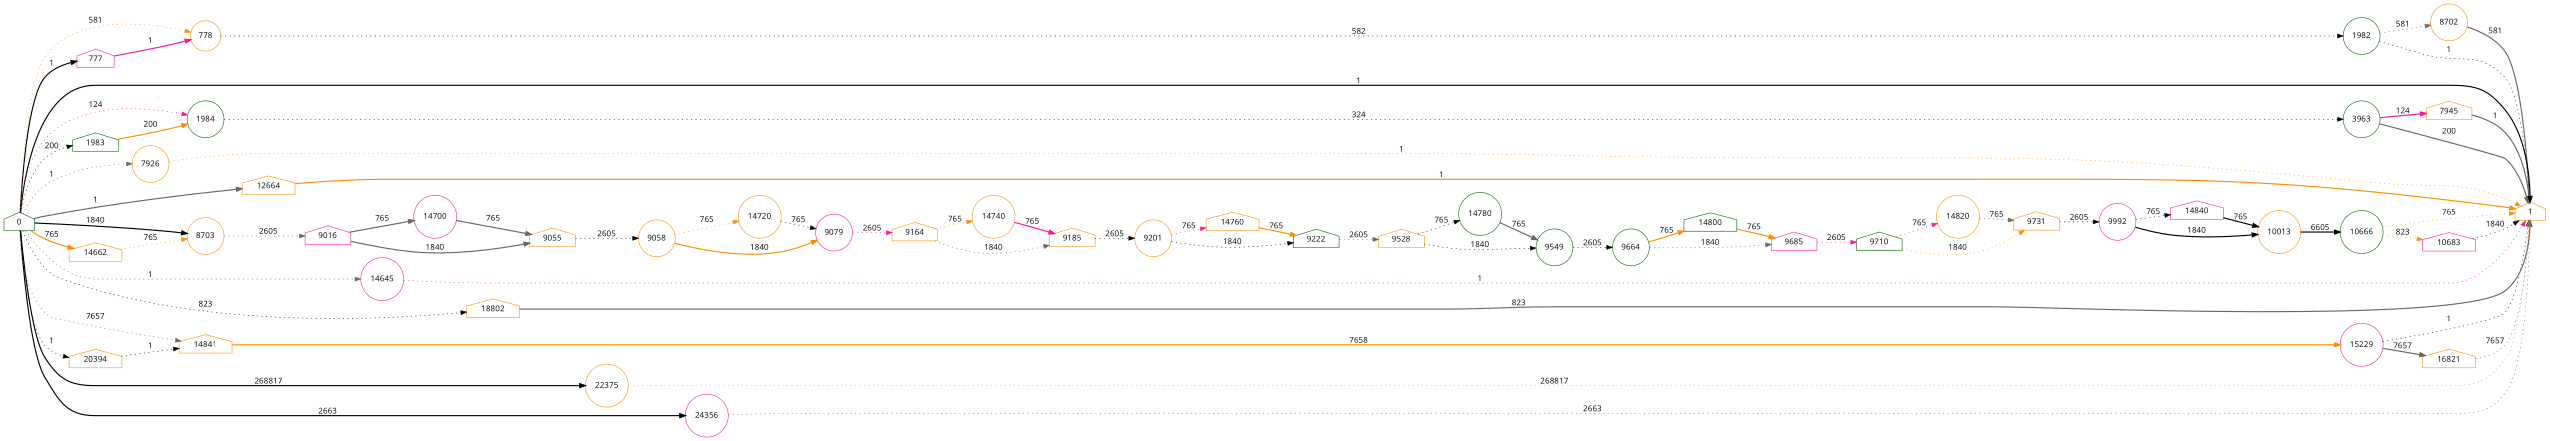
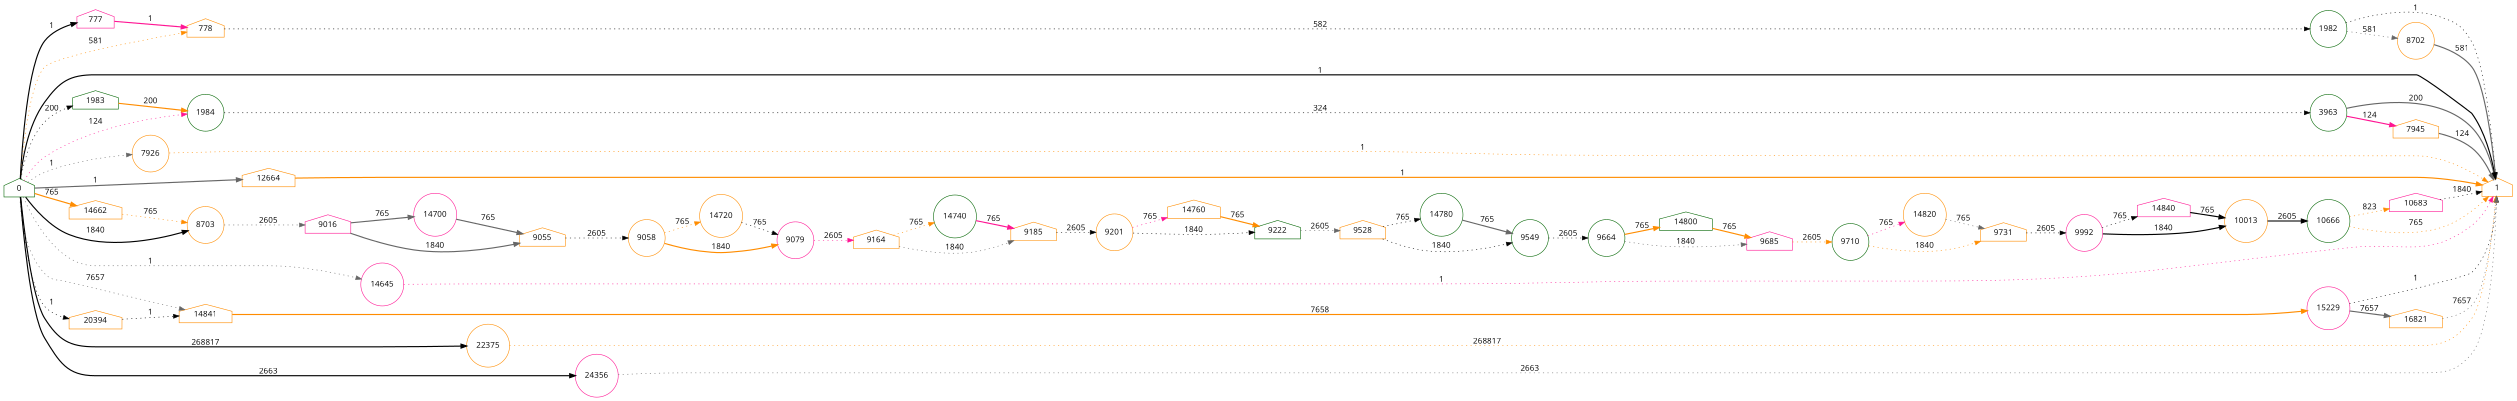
(206, 36) -> (206, 29)
(2495, 116) -> (2462, 134)
(994, 217) -> (955, 216)
(2320, 228) -> (2287, 217)
(1834, 242) -> (1809, 242)
(1879, 242) -> (1850, 242)
(493, 309) -> none
